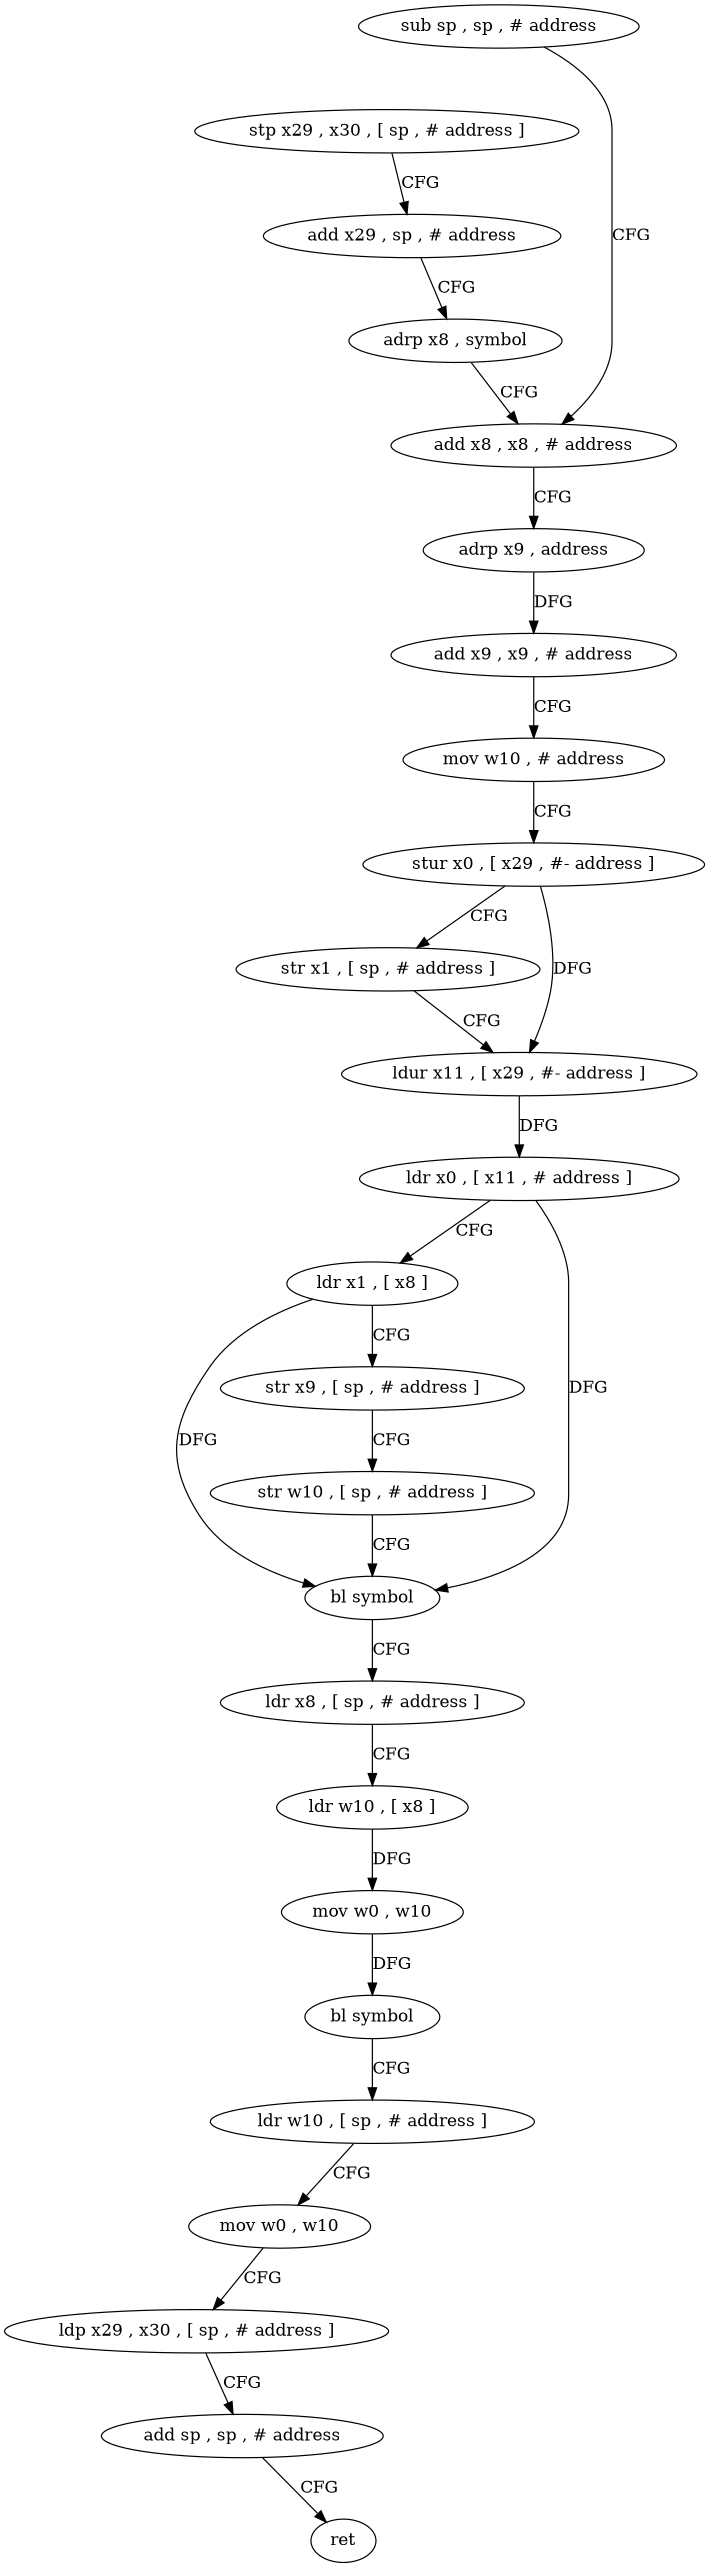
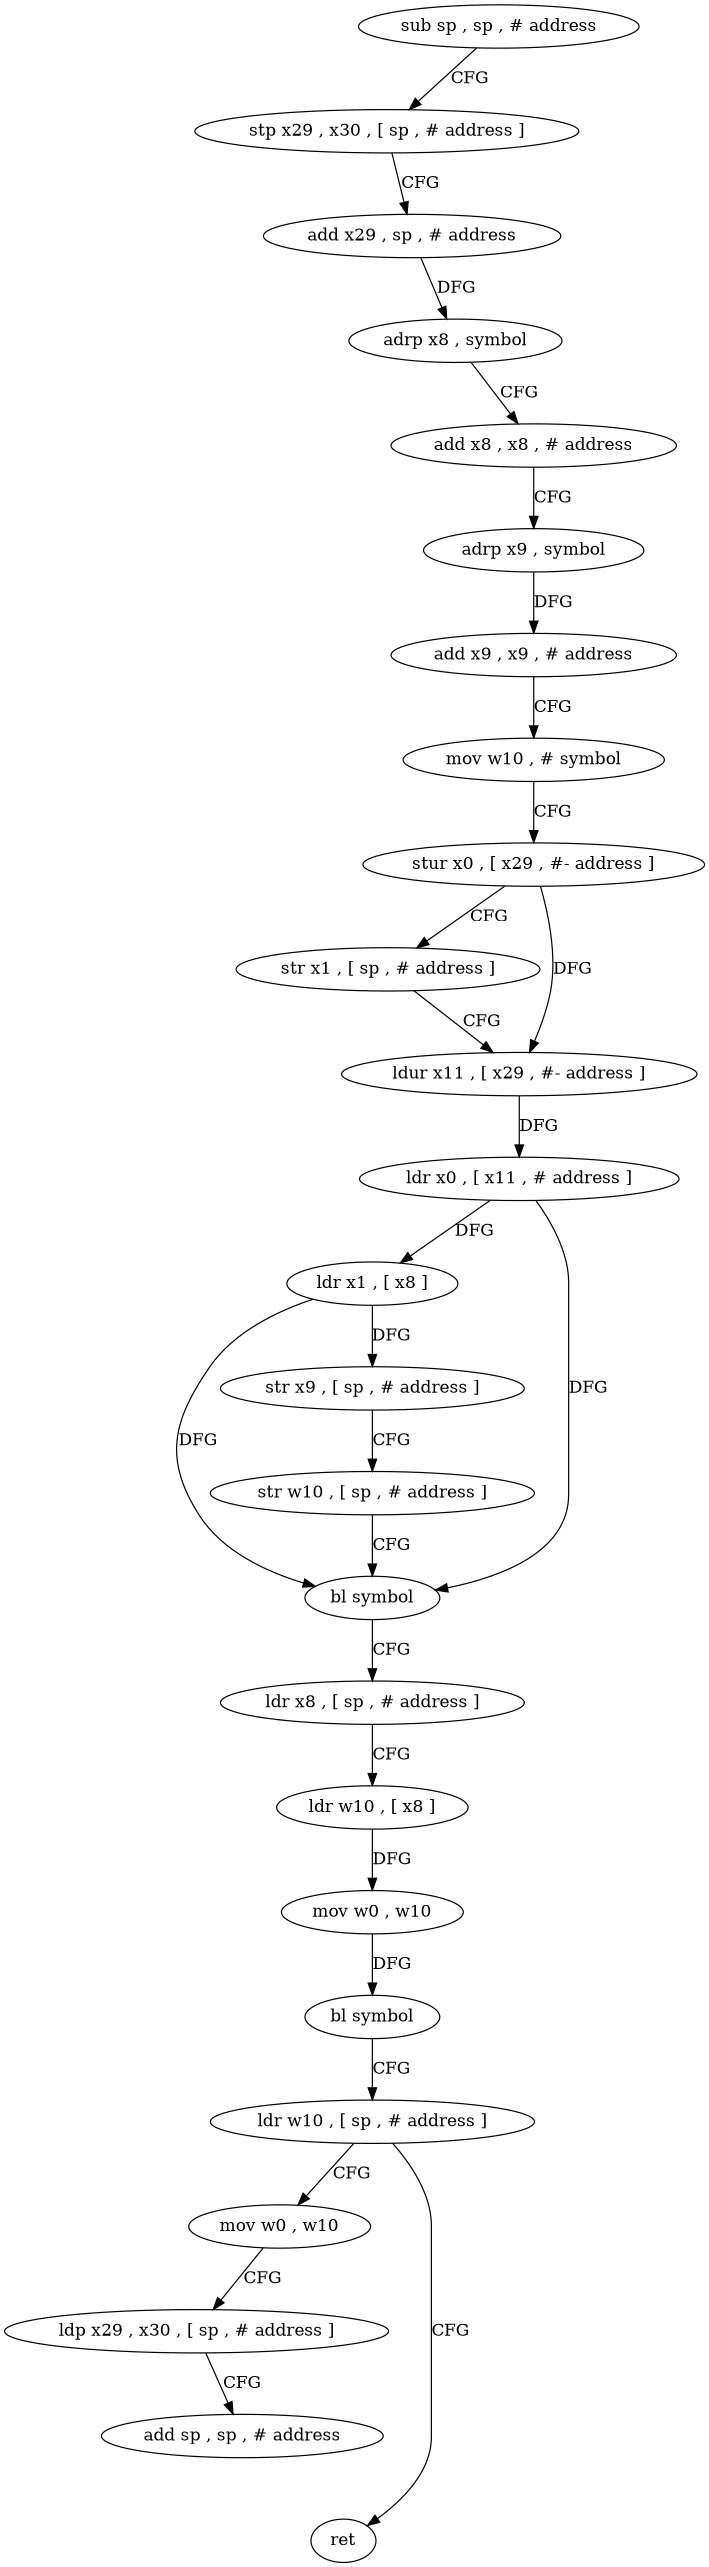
(612, 223) -> (448, 74)
(457, 288) -> (457, 288)
(534, 550) -> (534, 550)
(534, 760) -> (534, 760)
(475, 1231) -> (475, 1231)
(392, 1336) -> (392, 1336)
(290, 2486) -> (431, 2336)
